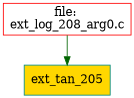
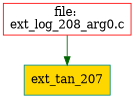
(67, 80) -> (67, 80)
